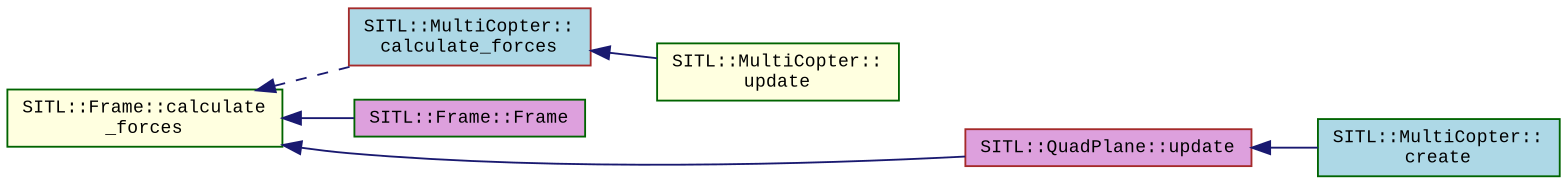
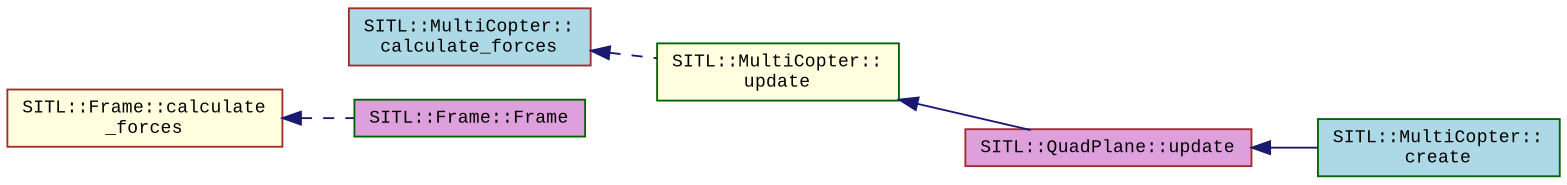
(633, 56) -> (633, 56)
(316, 75) -> none
(145, 118) -> (145, 118)
(327, 118) -> (327, 118)
(633, 165) -> (974, 117)
